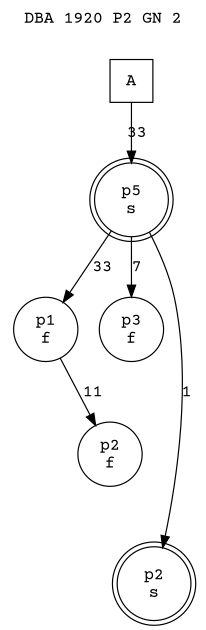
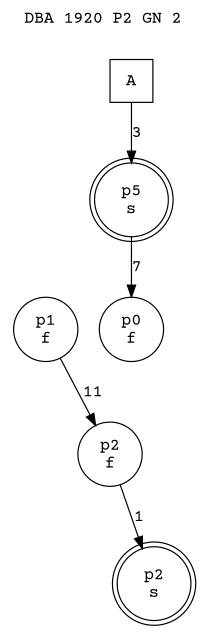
(137, 133) -> (137, 133)
(91, 261) -> none
(131, 329) -> (131, 329)
(182, 382) -> (129, 511)
